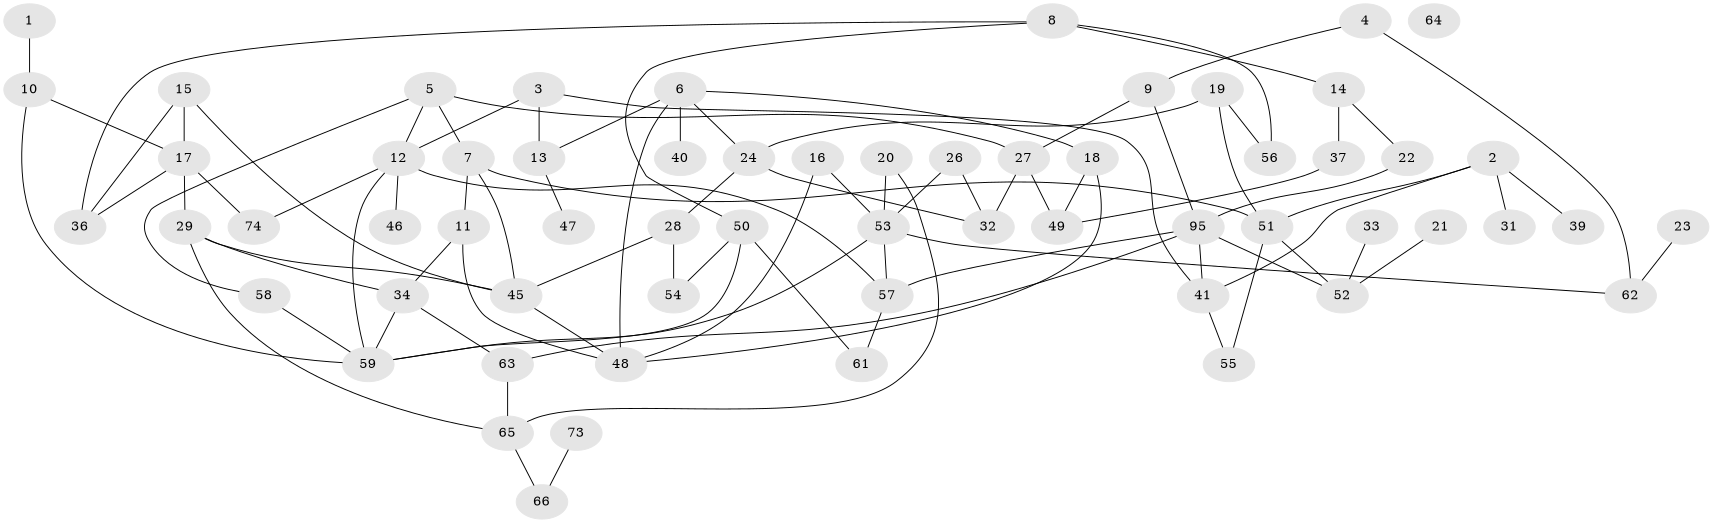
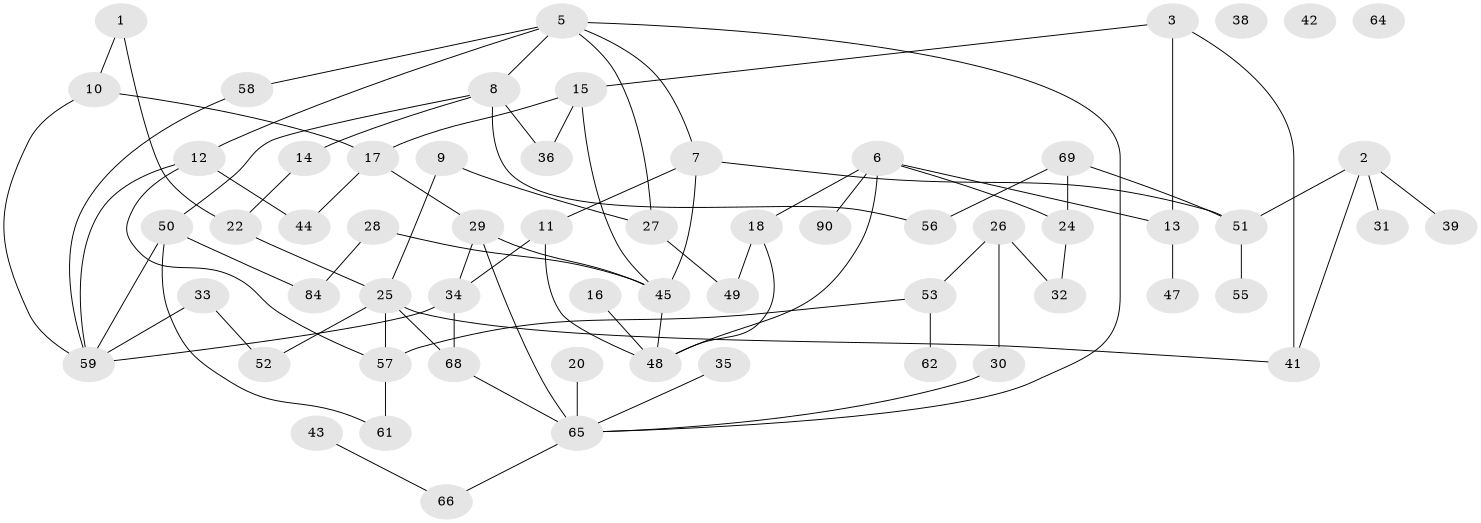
none -> (1241, 21)
none -> (1310, 21)
(1365, 21) -> none
none -> (528, 55)
(1218, 90) -> (1068, 158)
(469, 124) -> (877, 55)
none -> (147, 129)
(680, 158) -> (825, 227)
(1339, 158) -> none
(843, 185) -> none
(719, 186) -> none
(132, 193) -> none
(885, 193) -> none
(1006, 193) -> none
none -> (1120, 225)
(254, 227) -> (304, 227)
(395, 227) -> none
(1198, 227) -> (385, 296)
(1441, 227) -> none
(1683, 227) -> none
(1305, 261) -> none
(674, 296) -> (314, 296)
(713, 319) -> (146, 330)
(1216, 330) -> none
(508, 364) -> (454, 364)
none -> (724, 364)
none -> (999, 364)
(576, 433) -> (317, 433)
